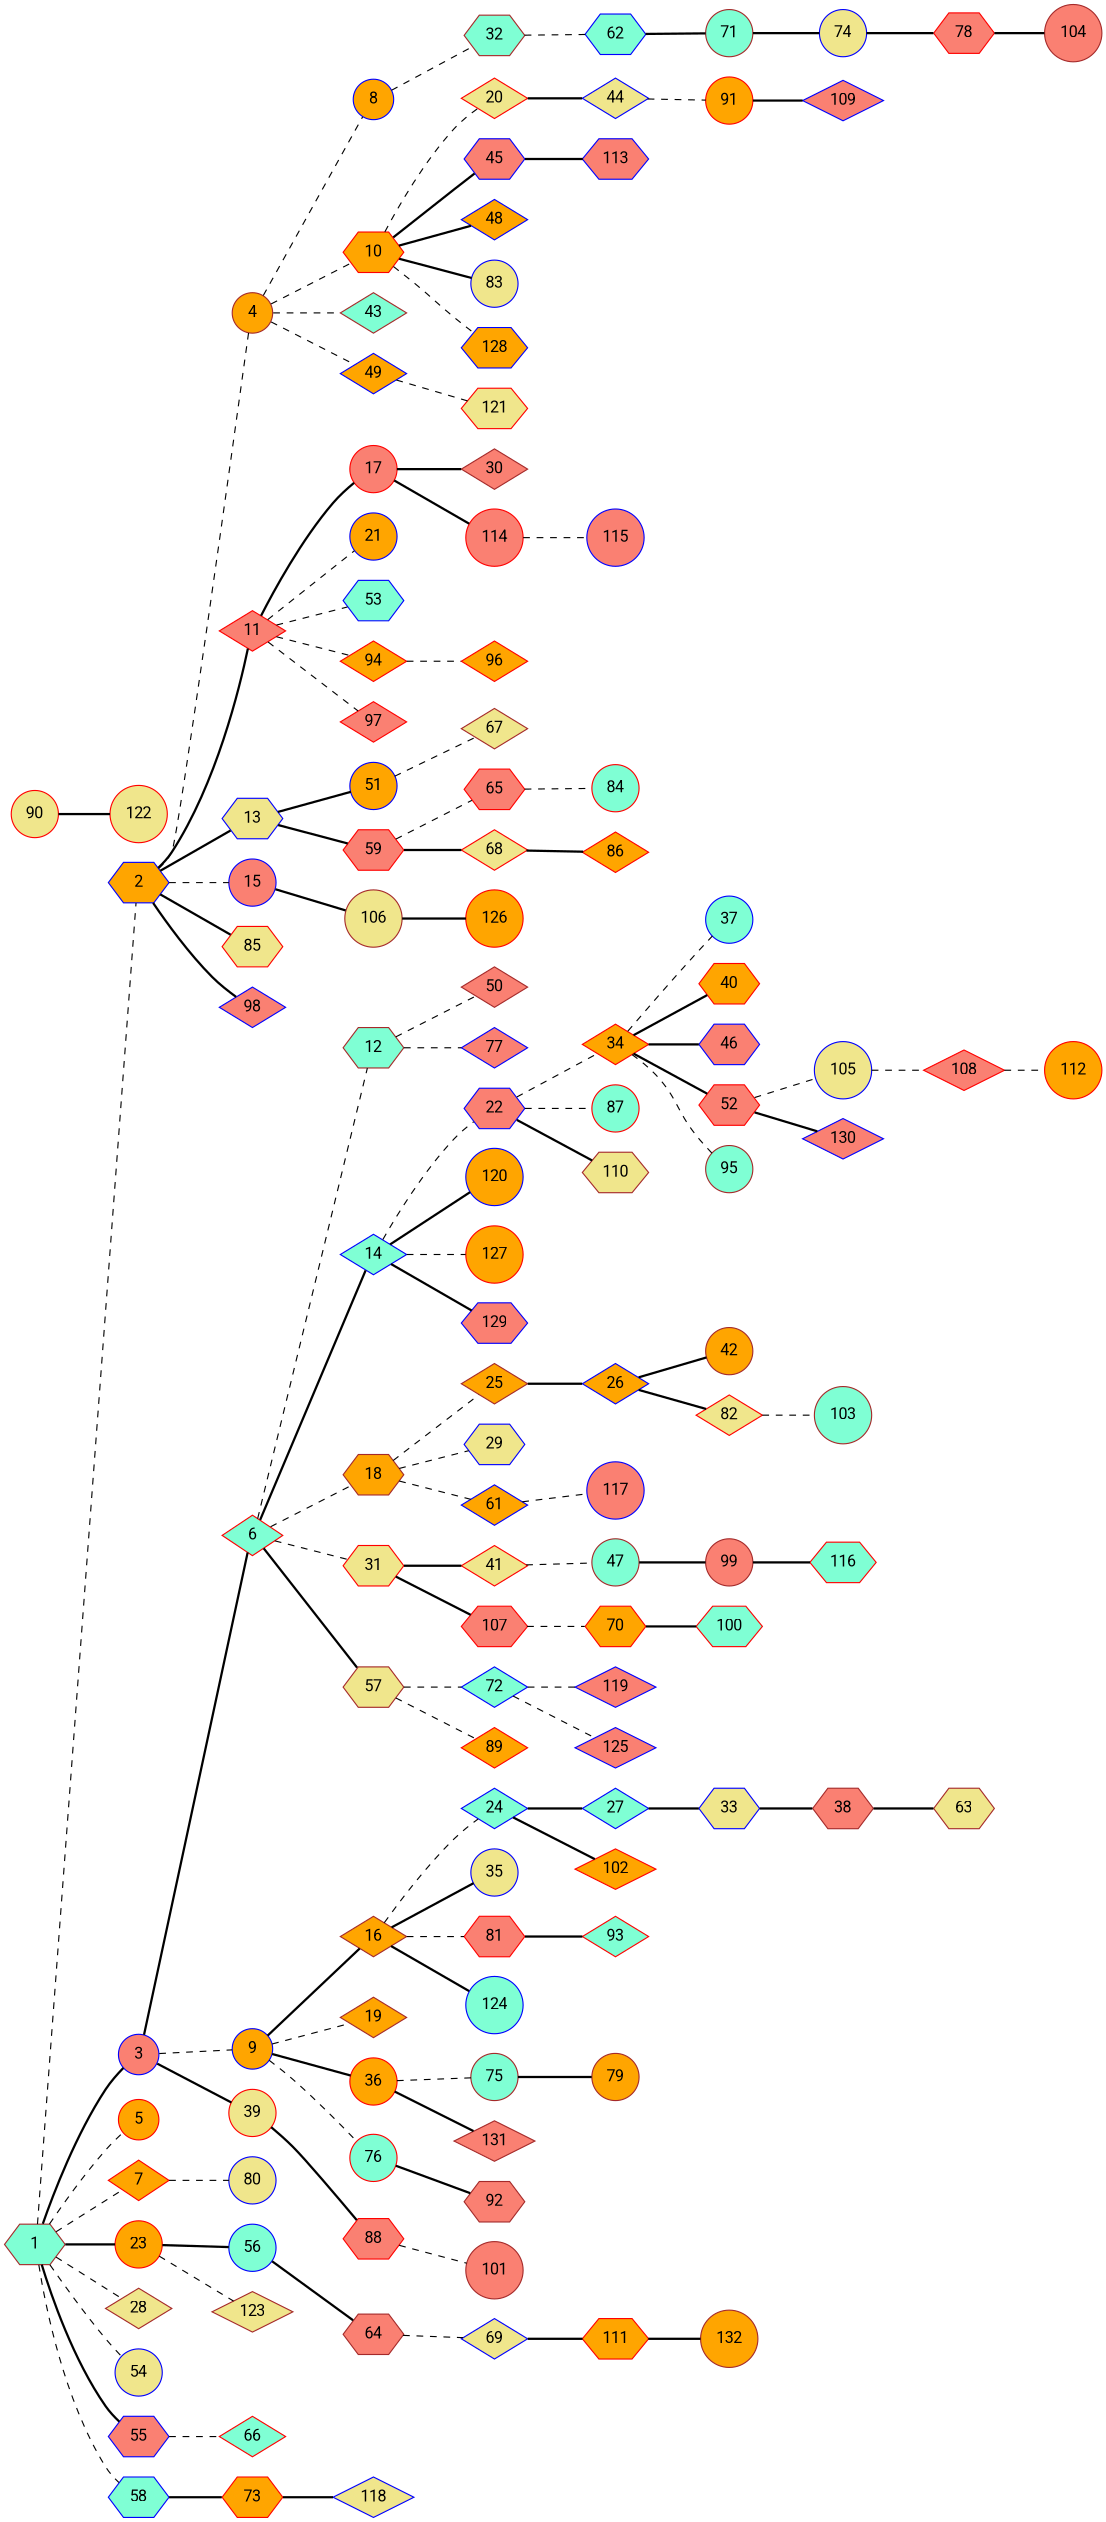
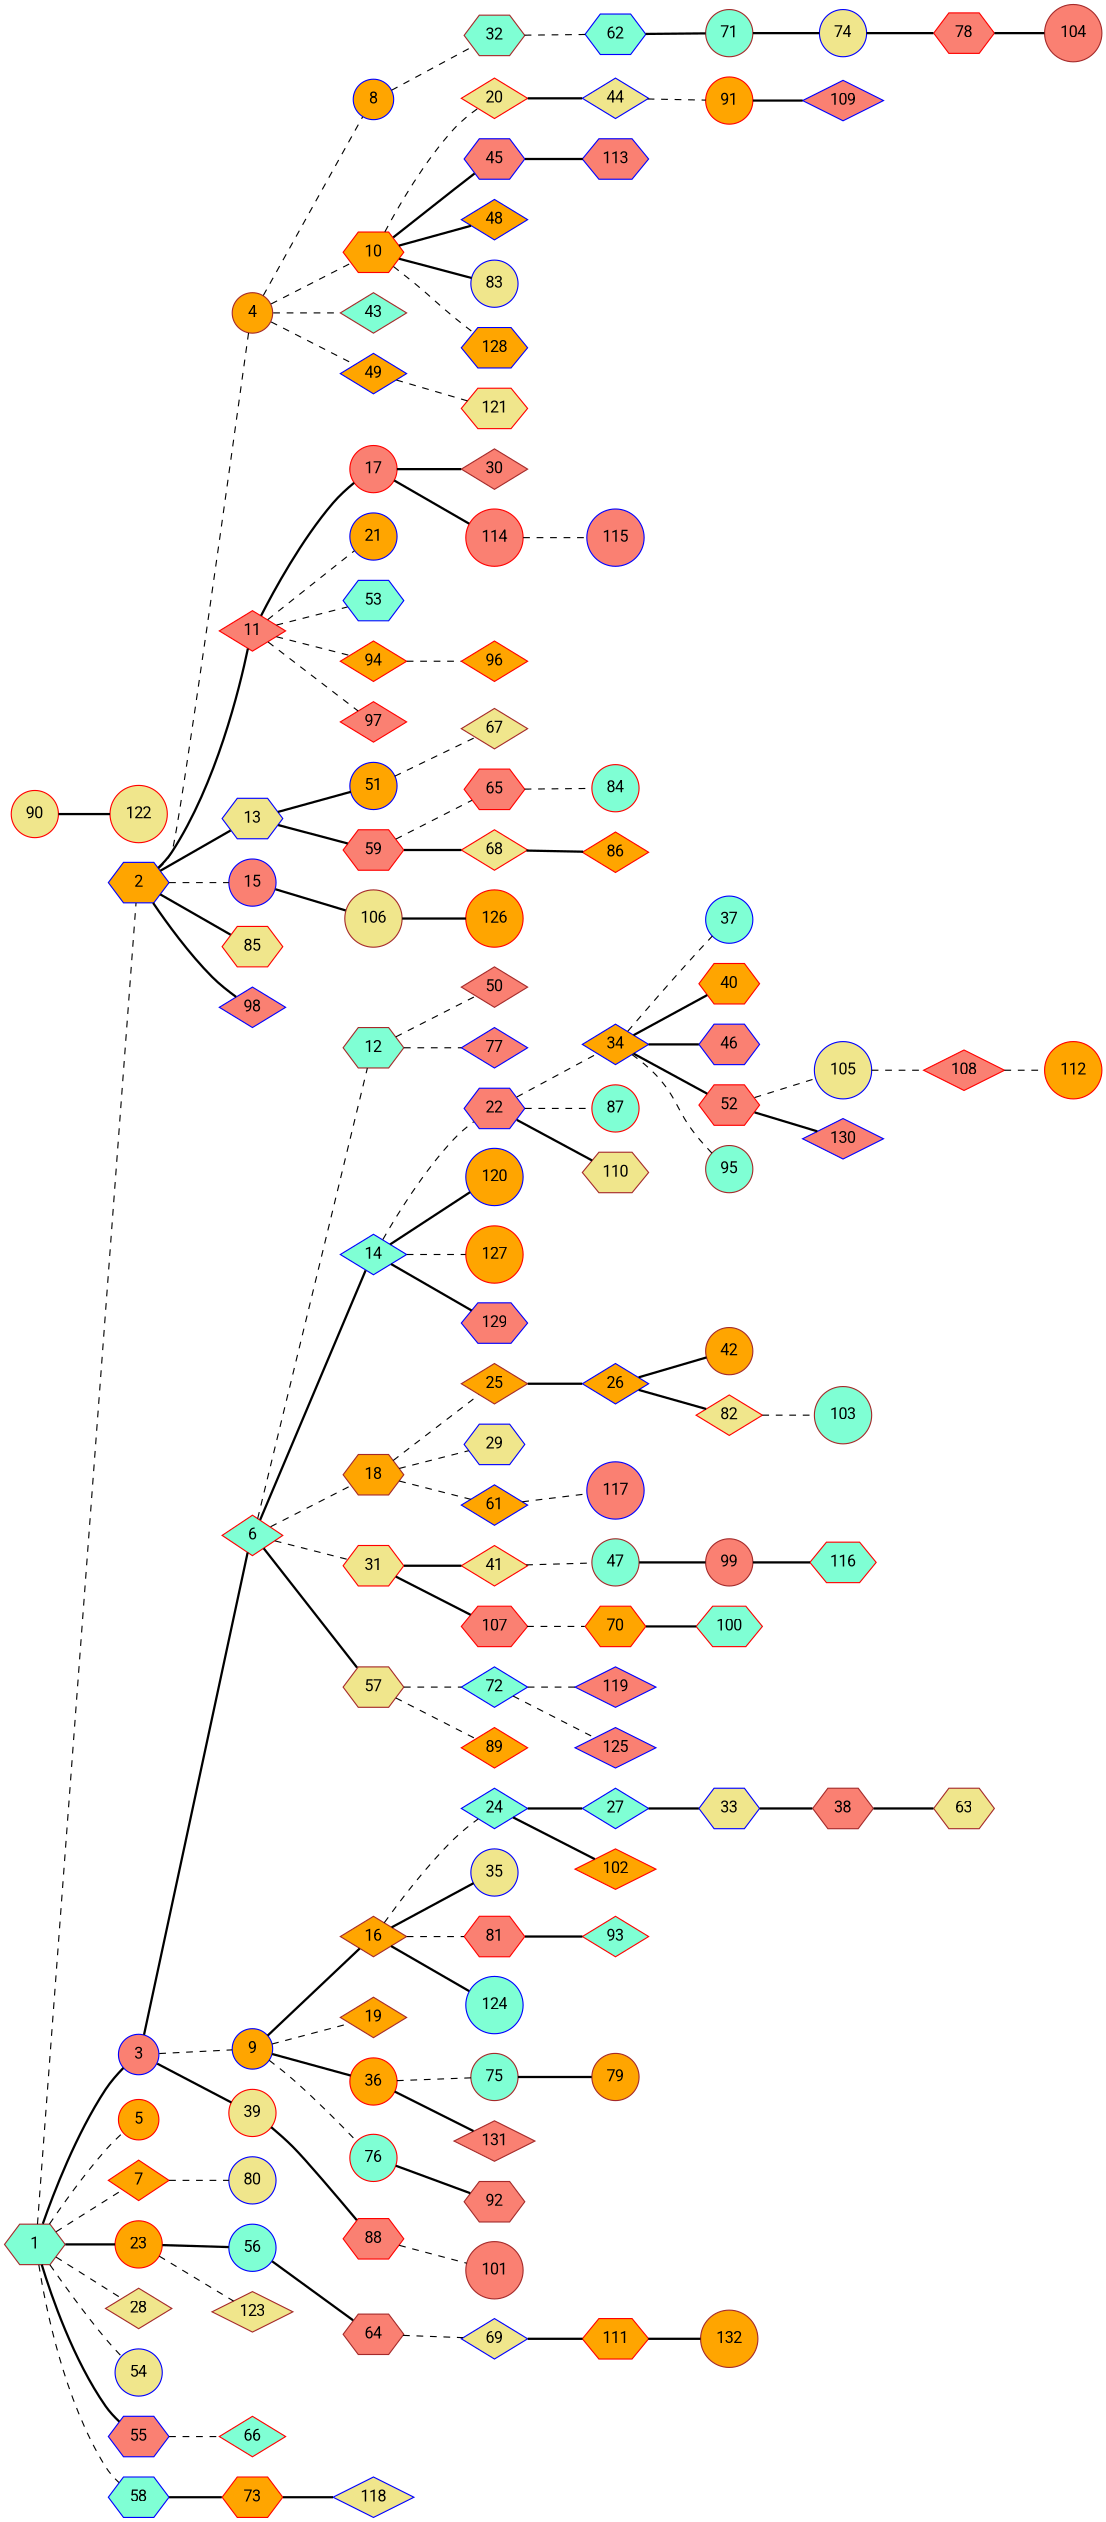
(615, 1044) -> (615, 1044)
